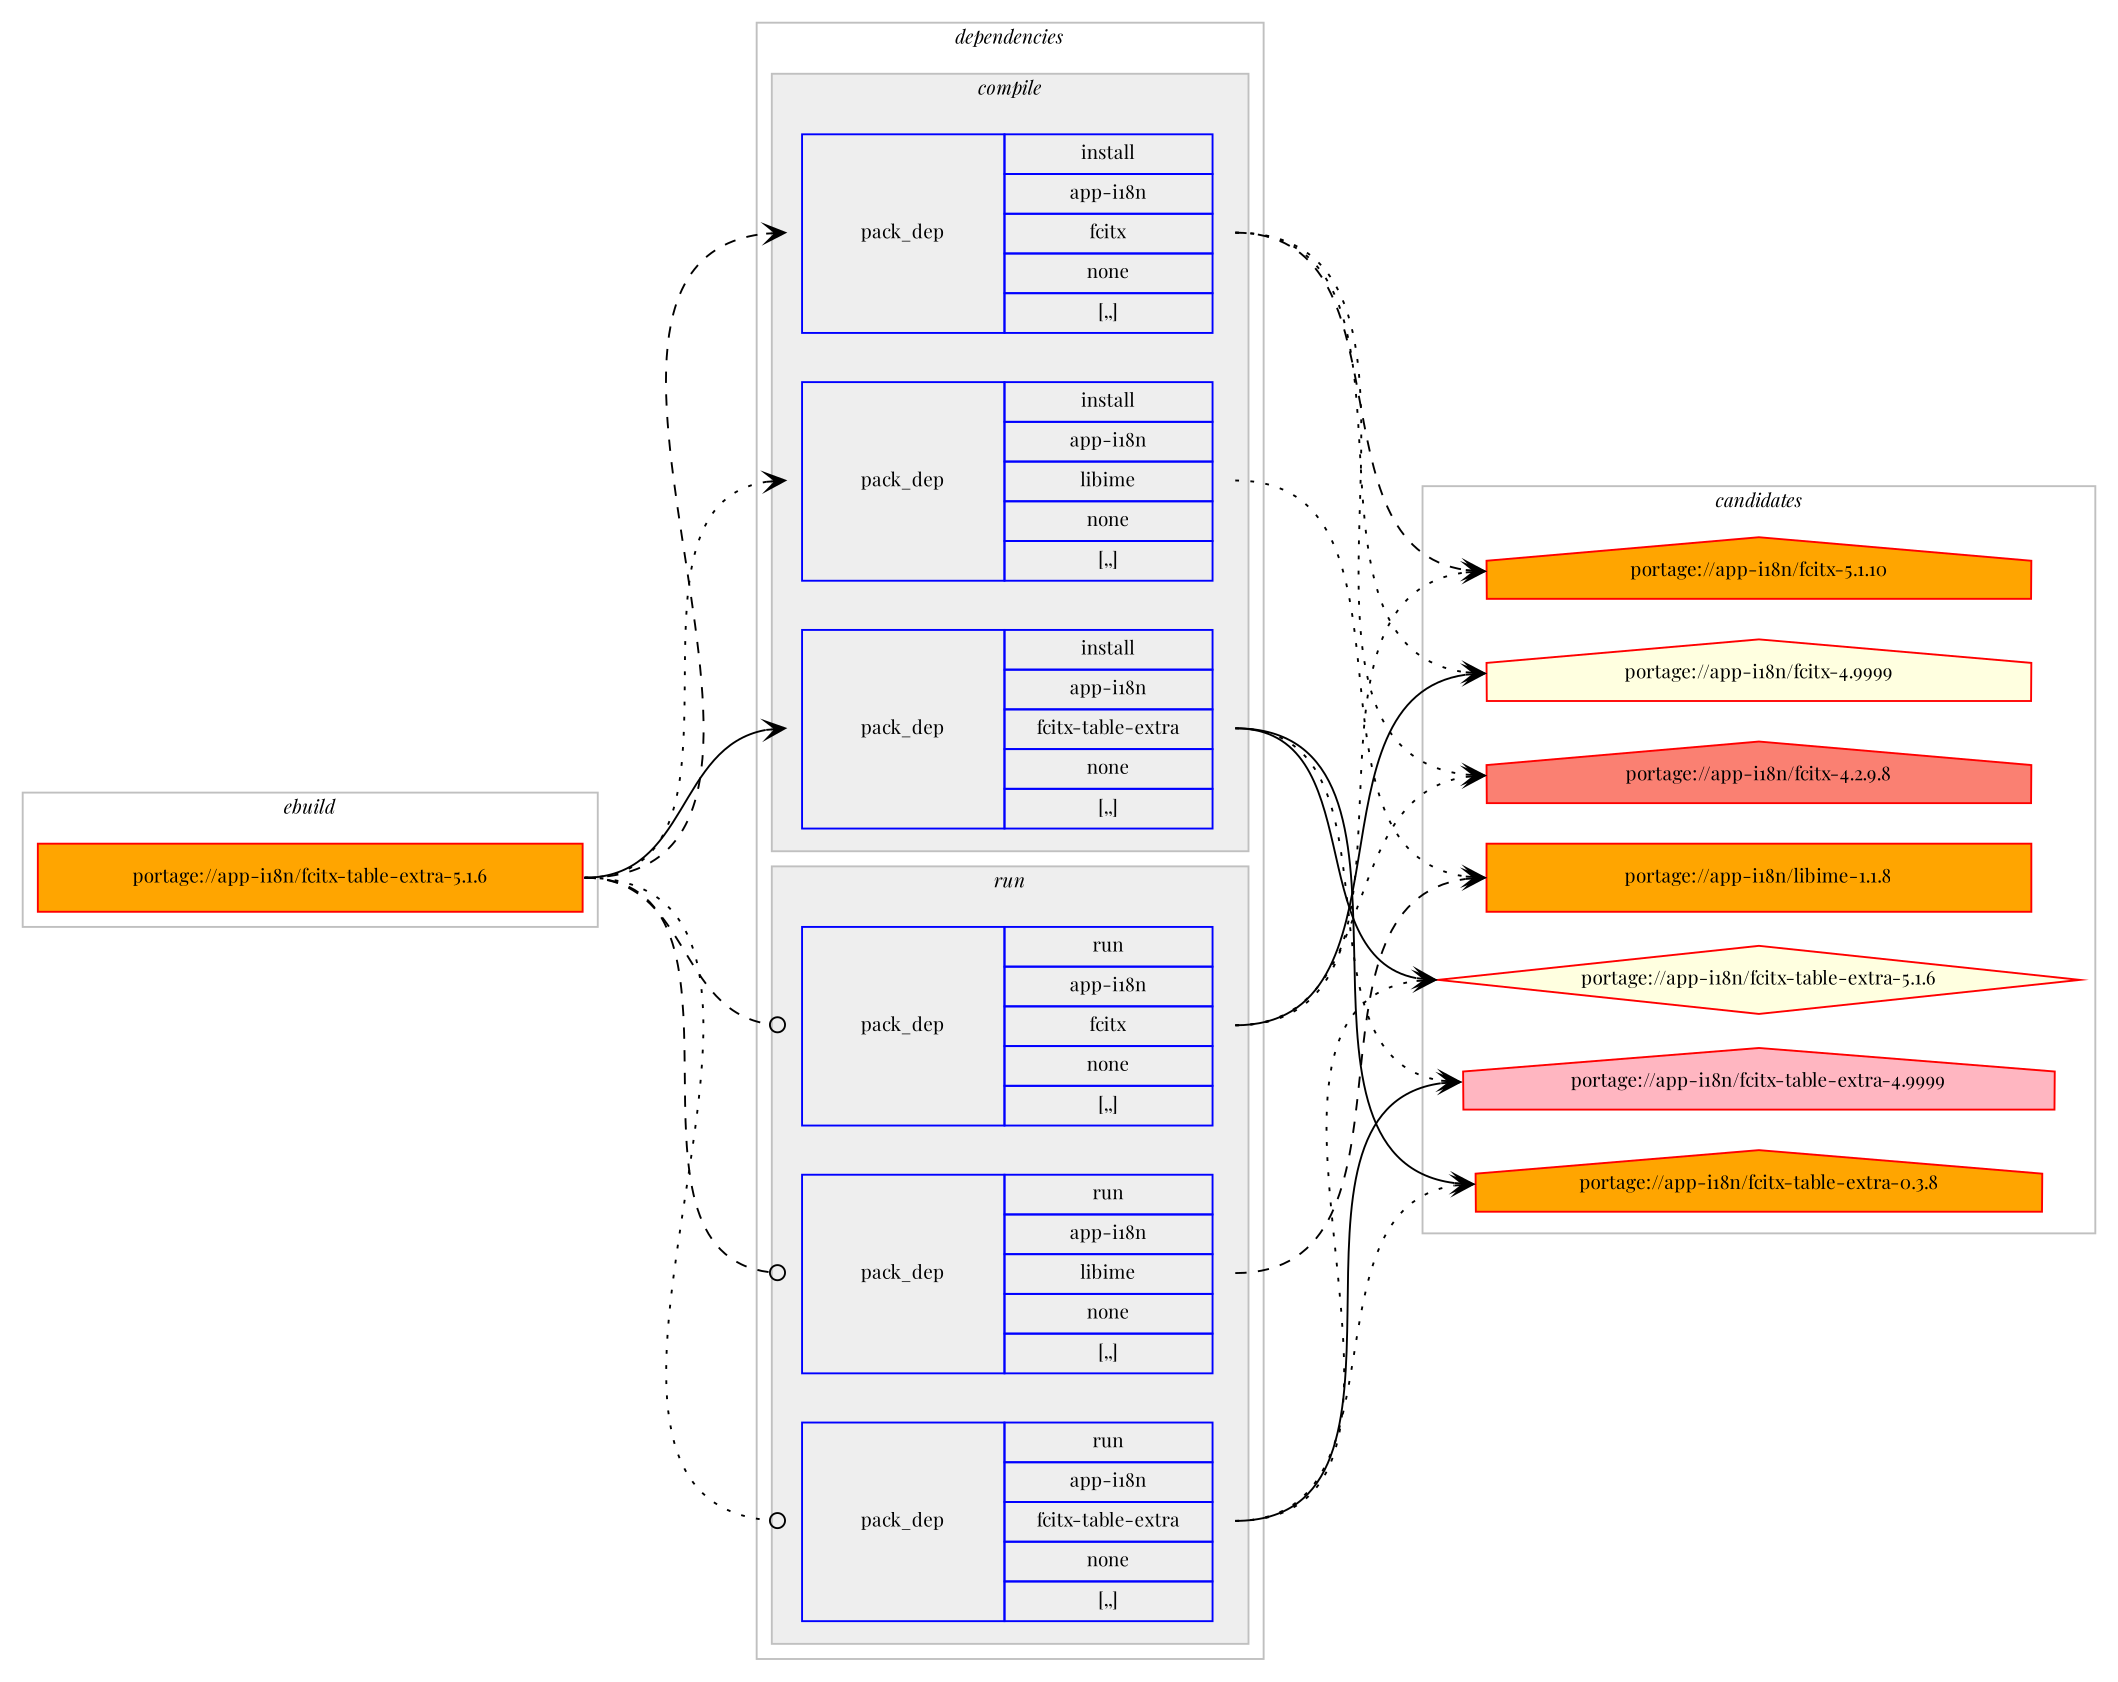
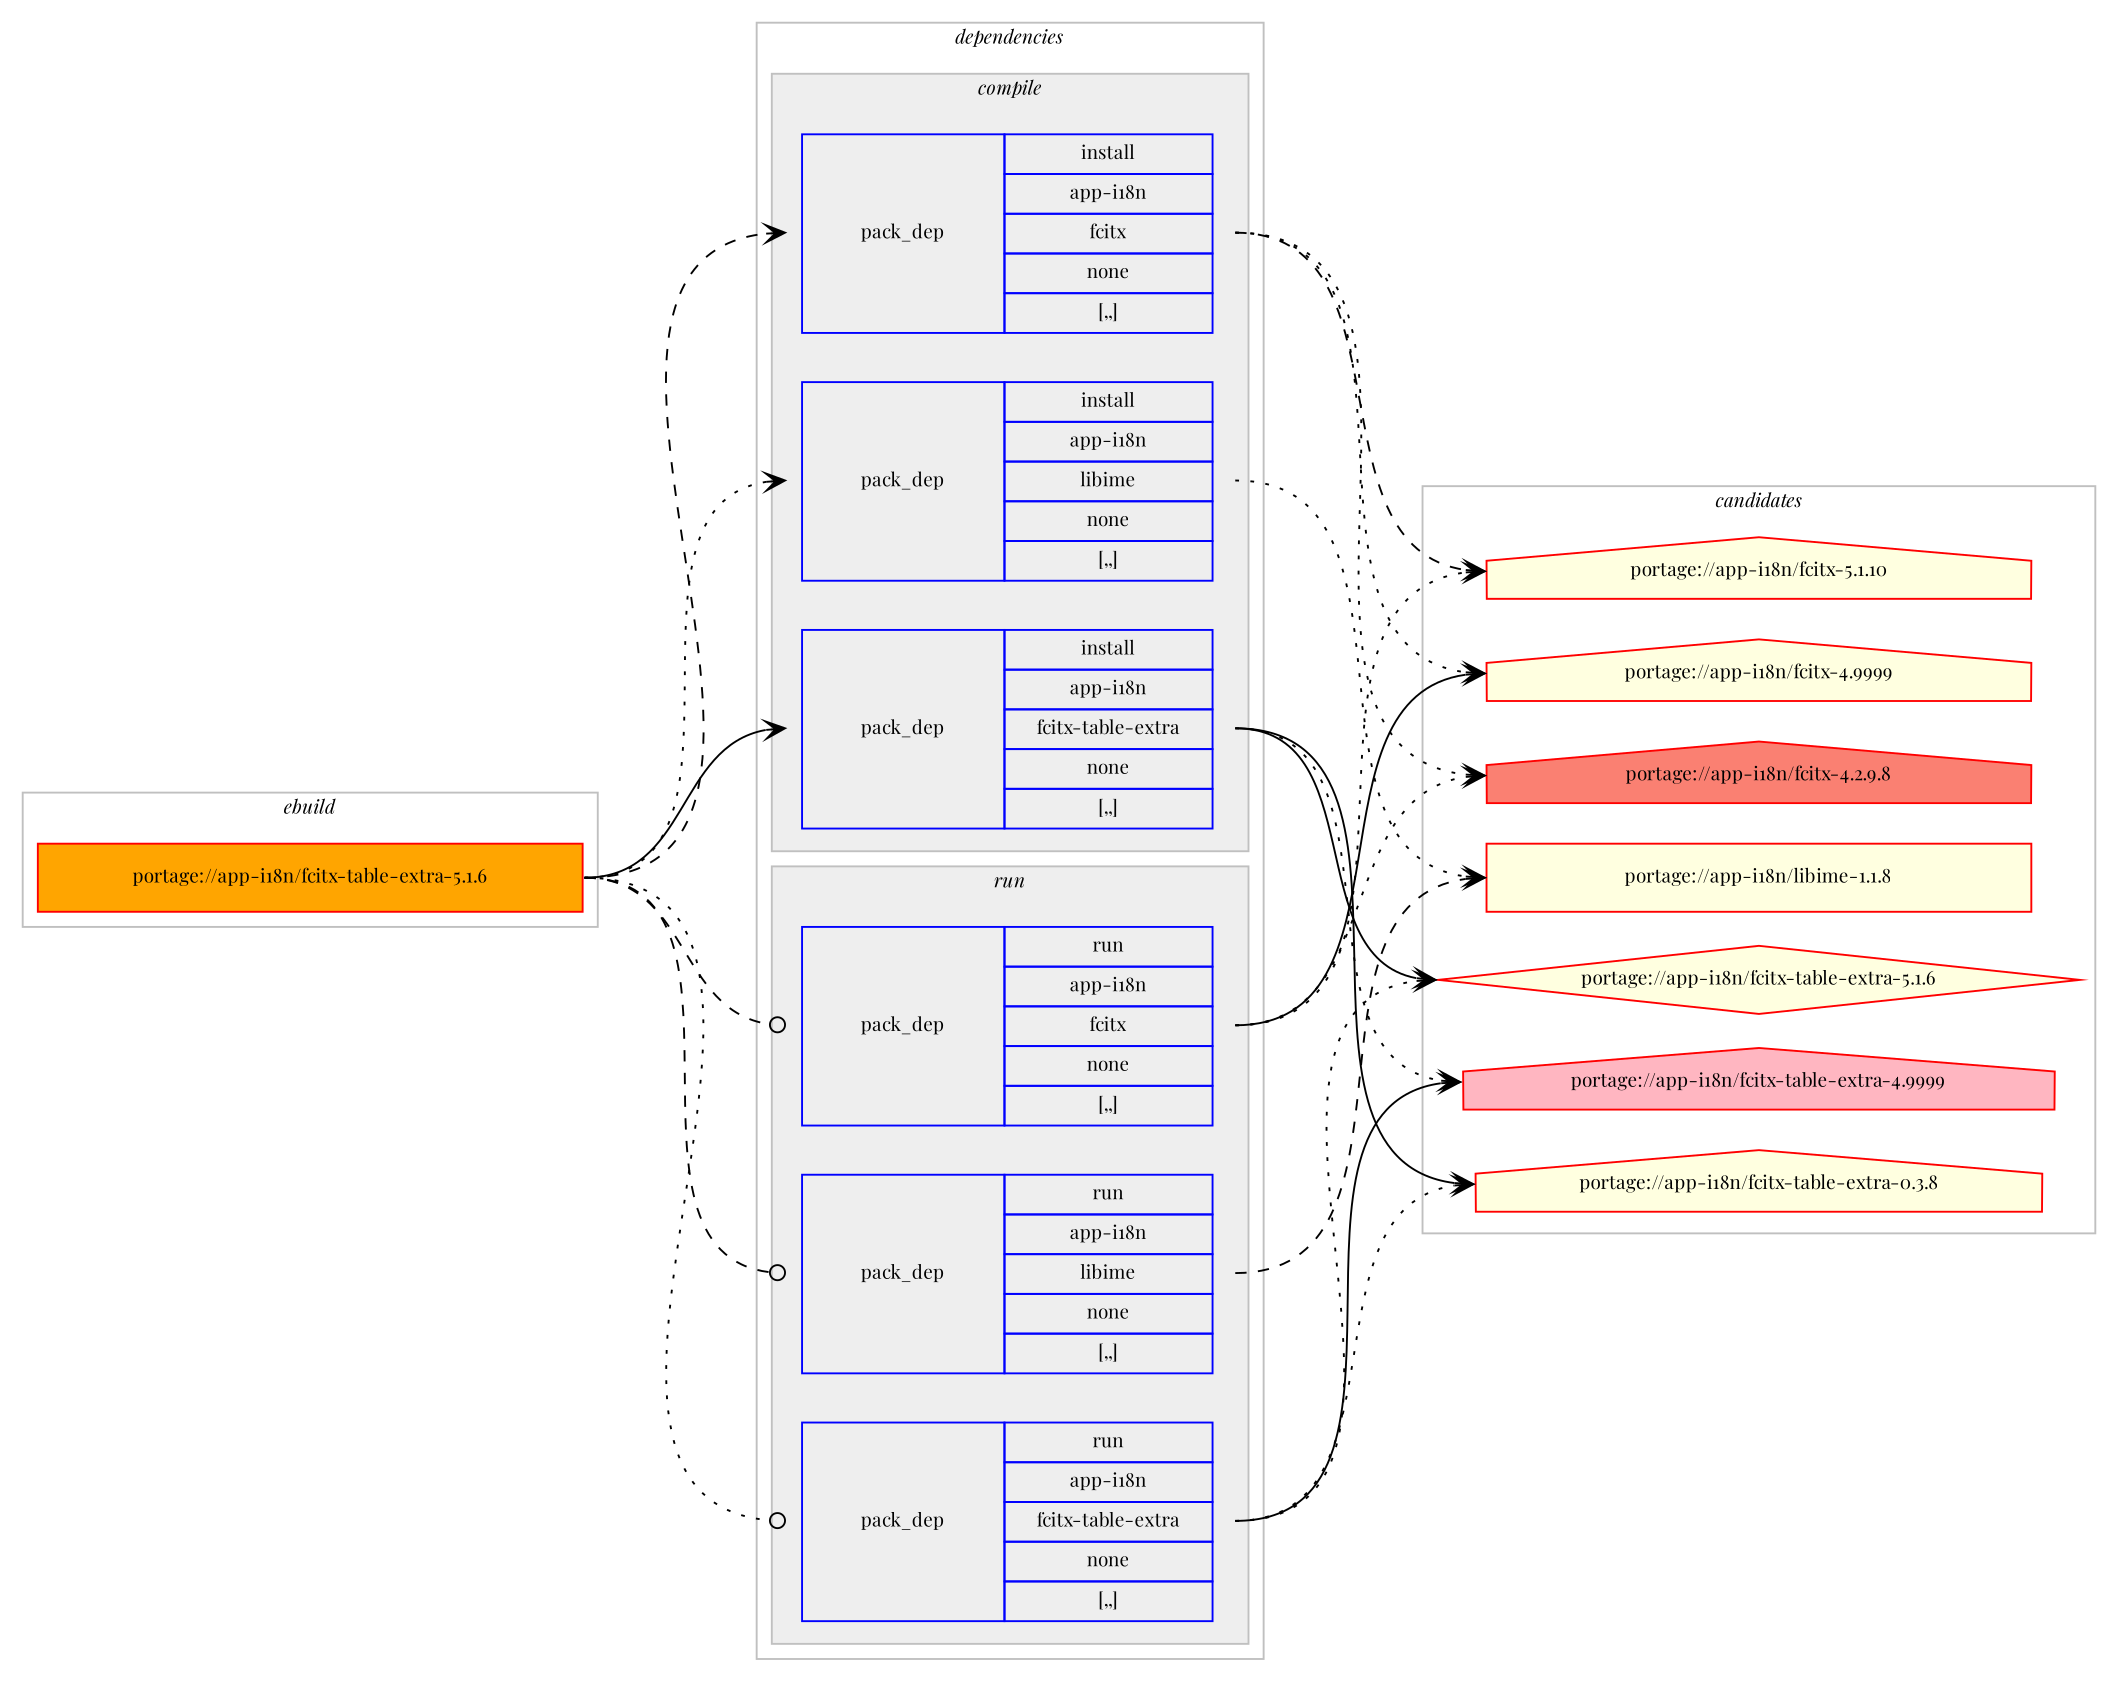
(1759, 571) -> (1759, 571)
(1759, 878) -> (1759, 878)
(1759, 1184) -> (1759, 1184)
